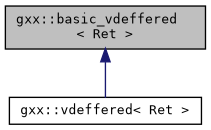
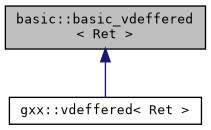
(105, 28) -> (105, 28)
